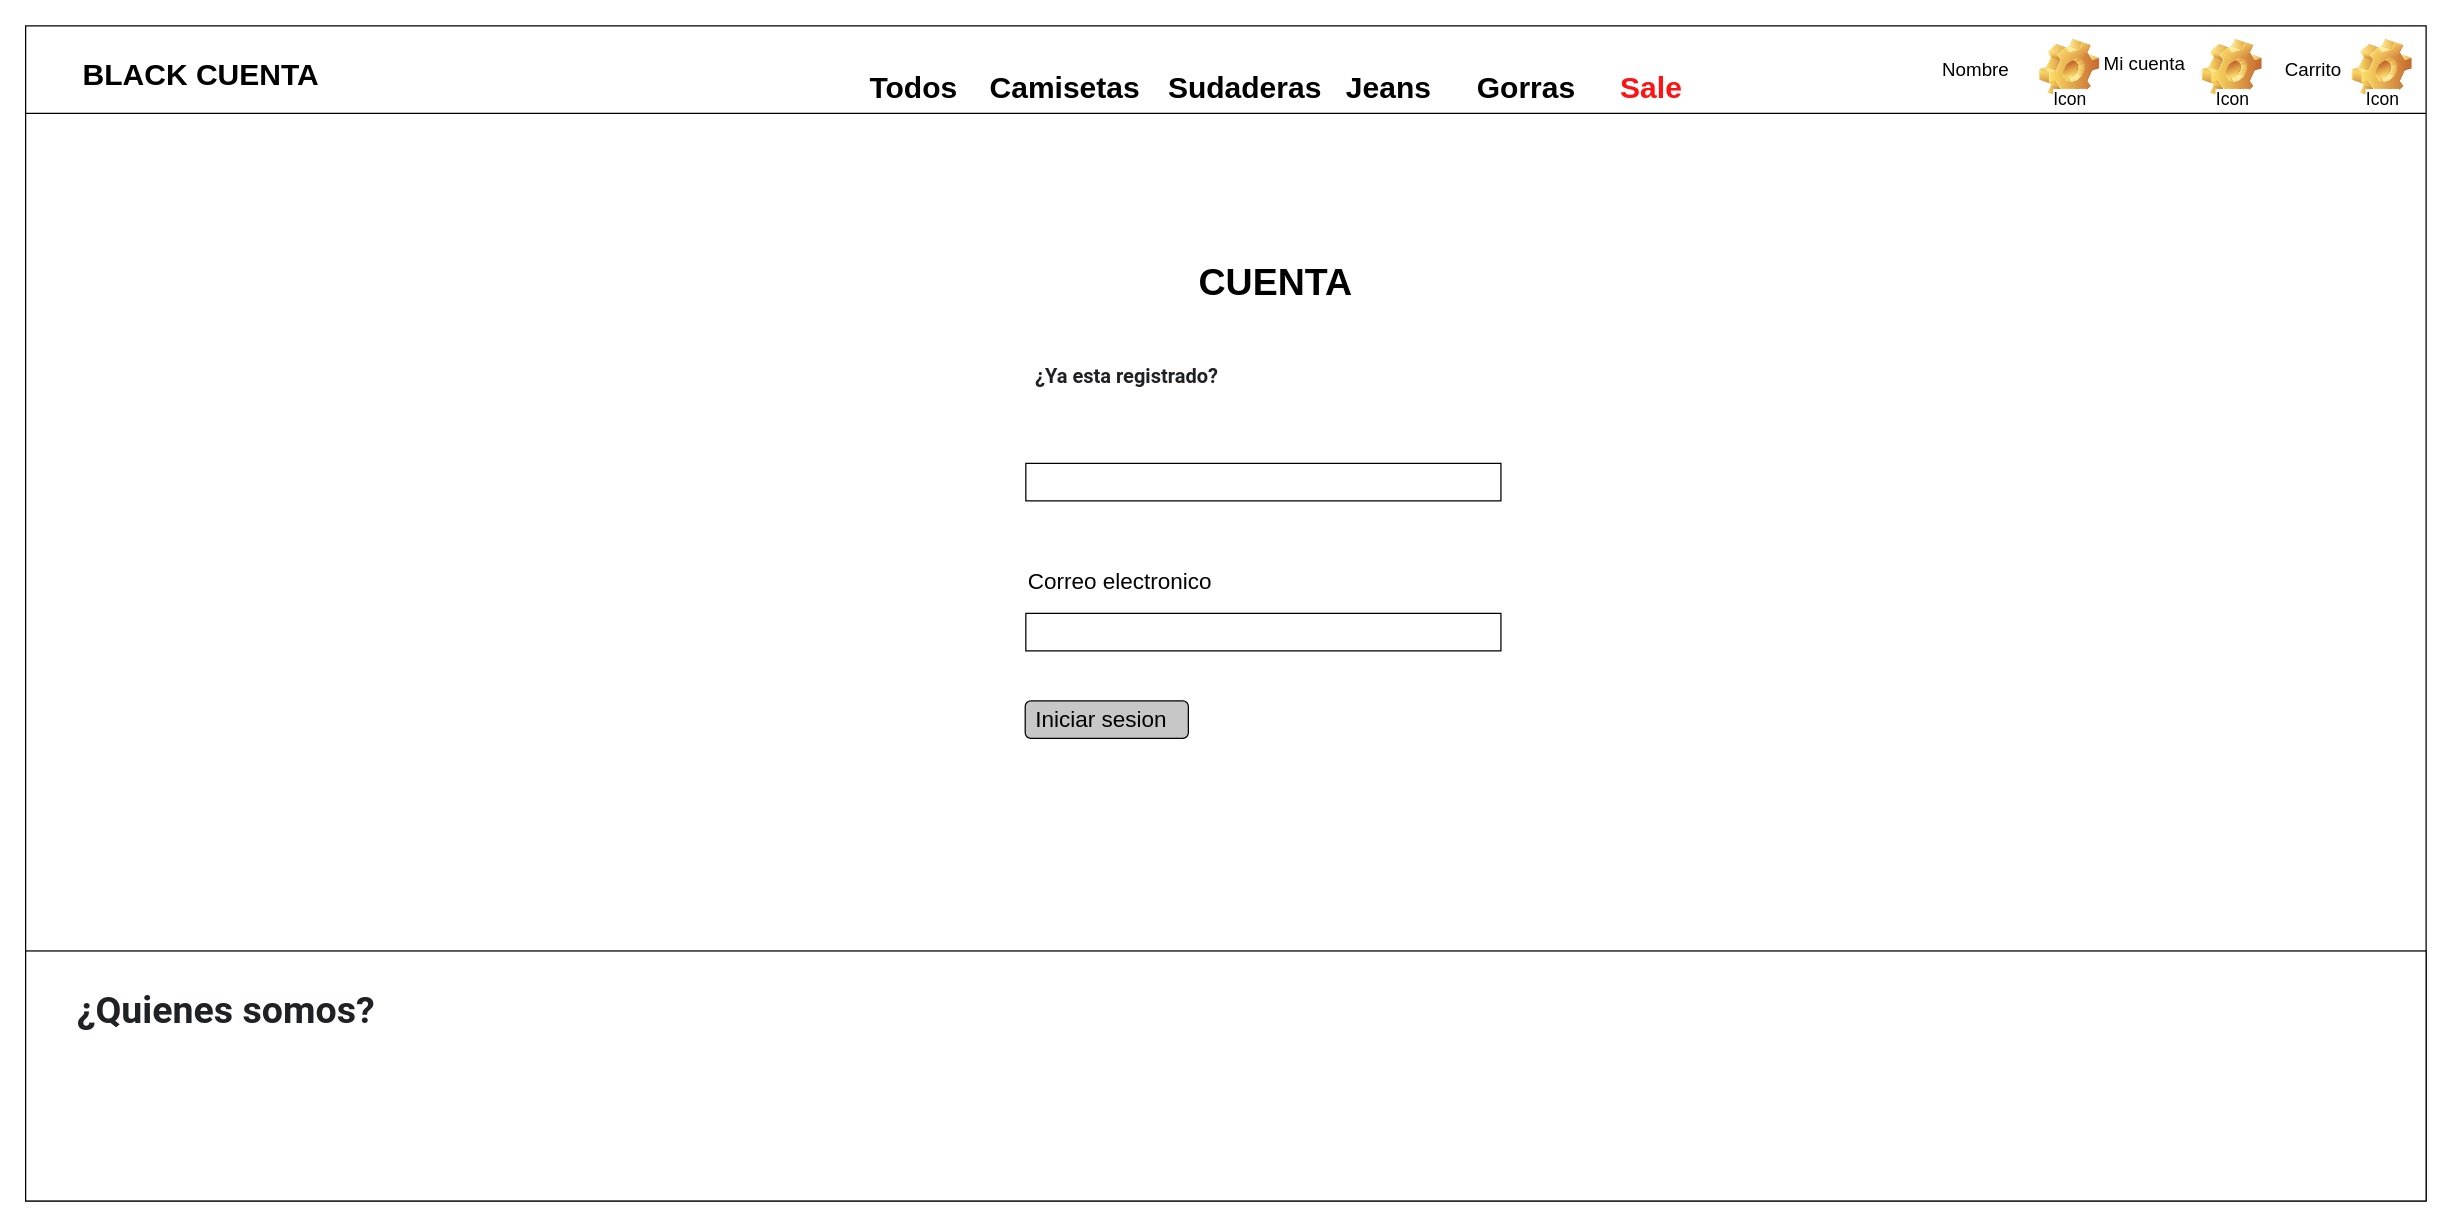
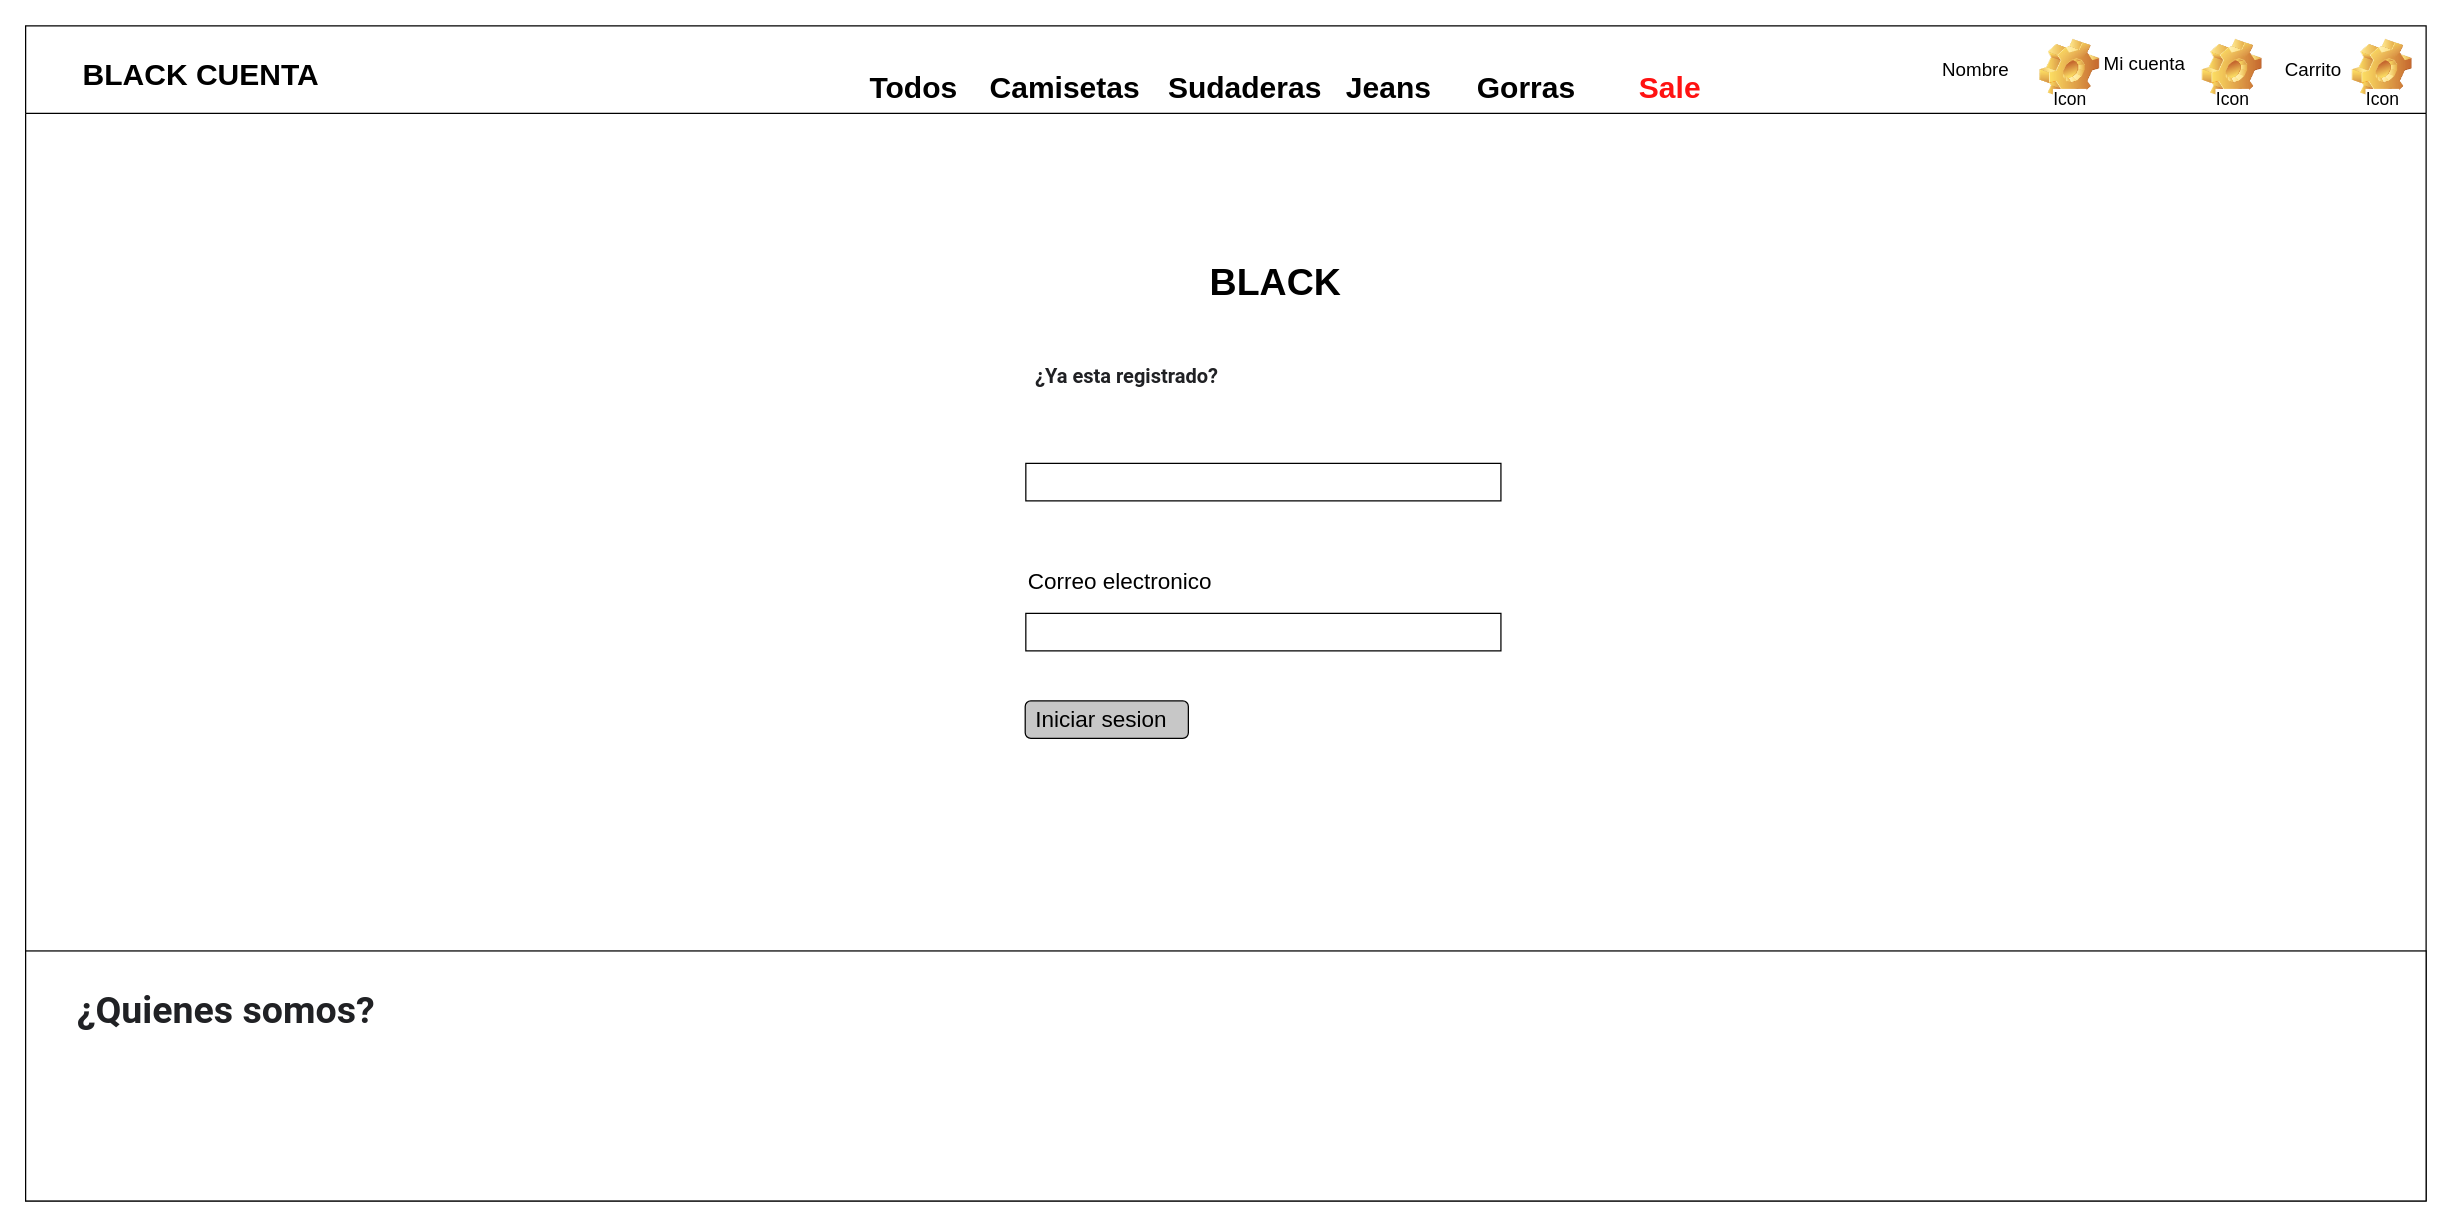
(1651, 88) -> (1669, 88)
(1276, 282) -> (1276, 282)
